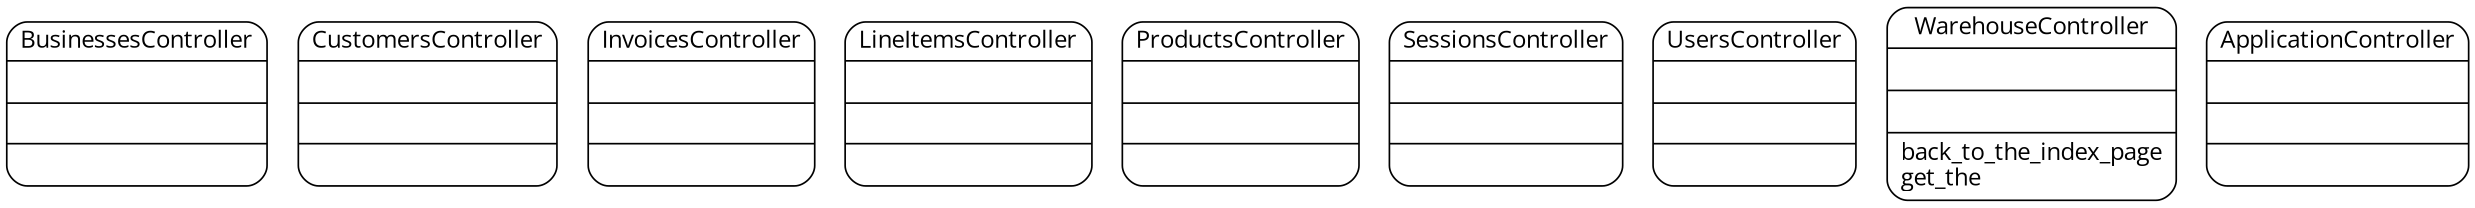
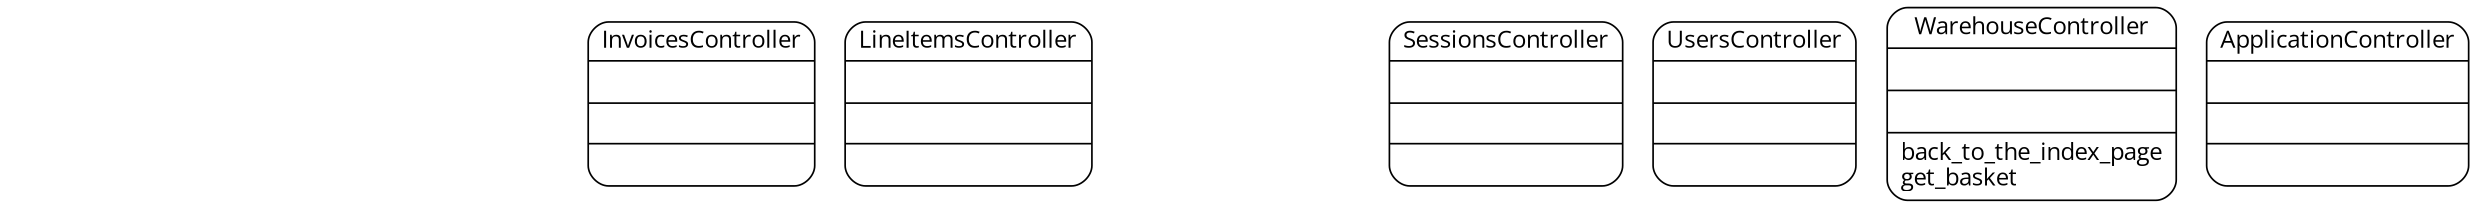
(137, 104) -> none
(428, 104) -> none
(1241, 104) -> none
(1941, 178) -> (1960, 178)
